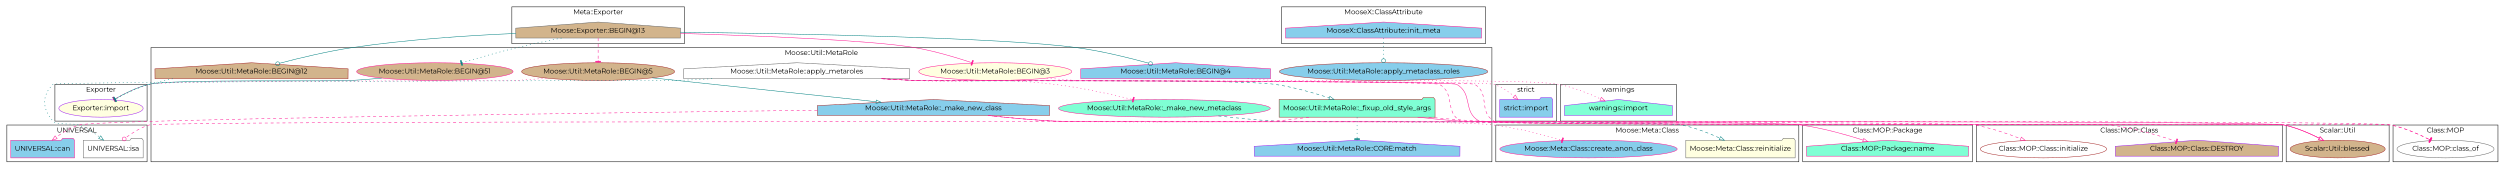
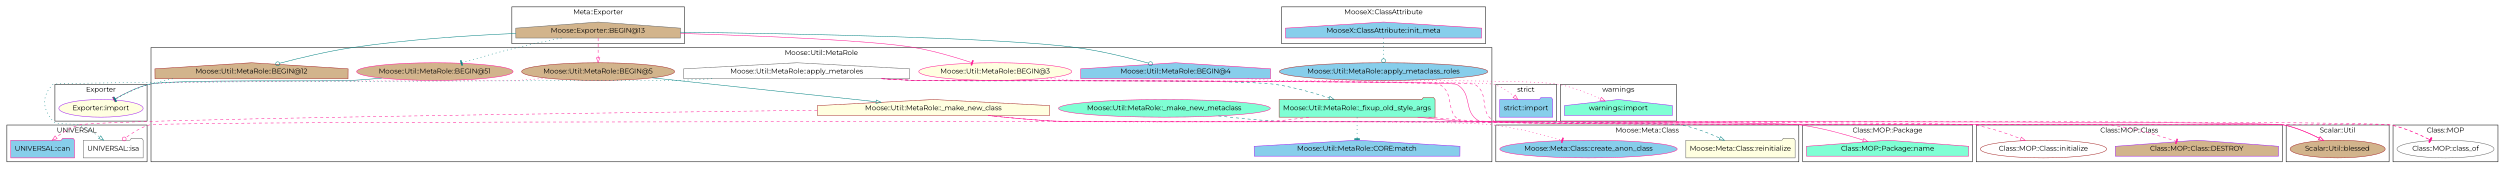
(598, 51) -> (598, 51)
(1052, 84) -> none
(933, 108) -> (933, 108)
